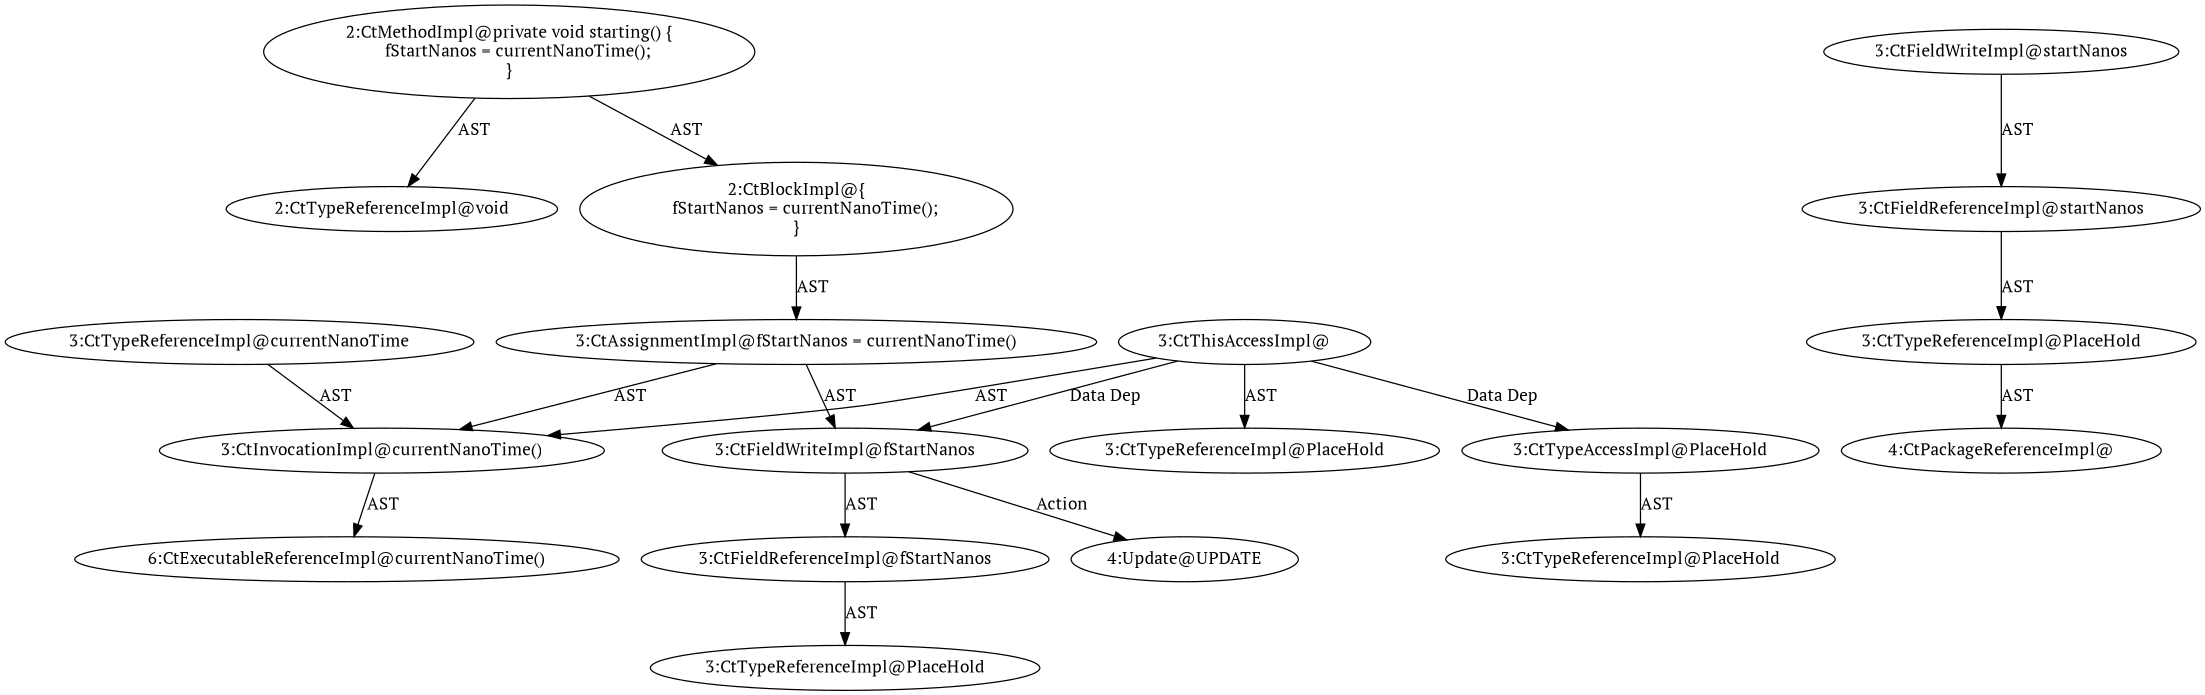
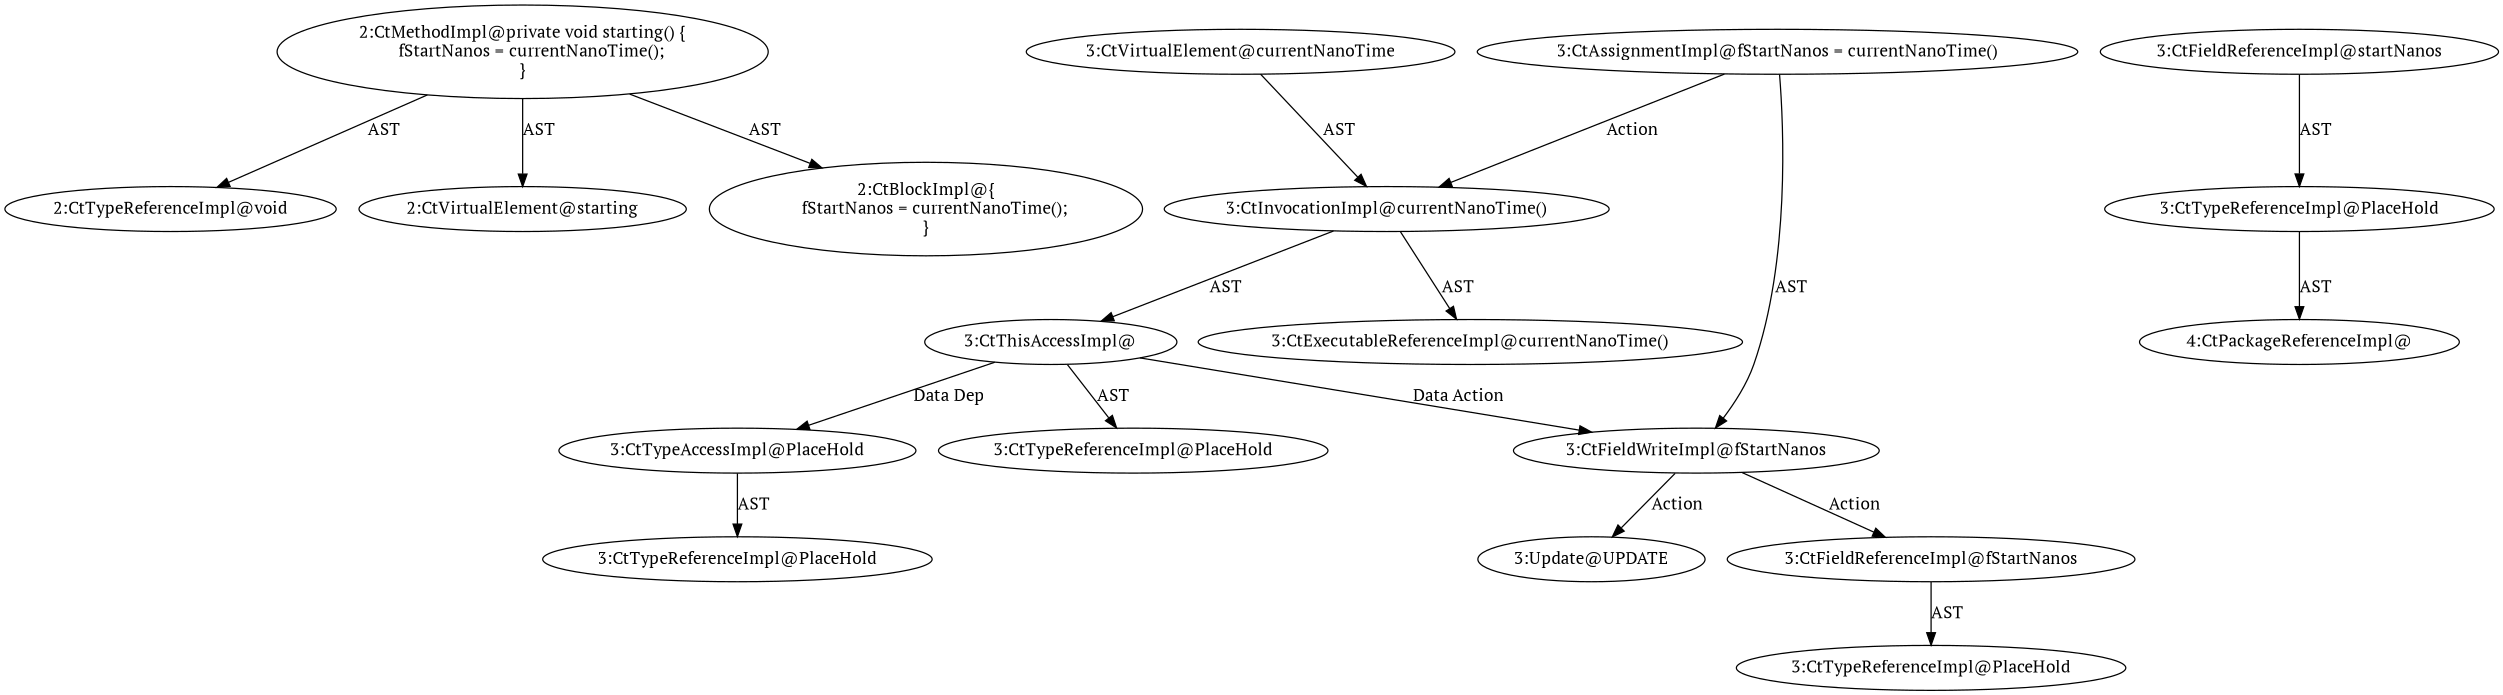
(2001, 52) -> none
none -> (523, 209)
(796, 281) -> none
(240, 342) -> (1241, 52)
(631, 396) -> (1633, 130)
(1106, 396) -> (1459, 396)
(859, 406) -> (1223, 274)
(862, 505) -> (1855, 505)
(347, 559) -> (1470, 342)
(1185, 559) -> (1591, 559)
